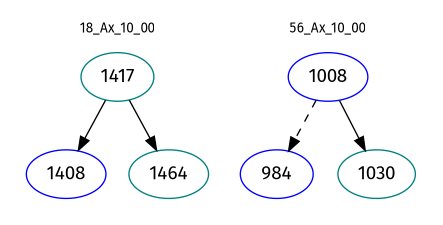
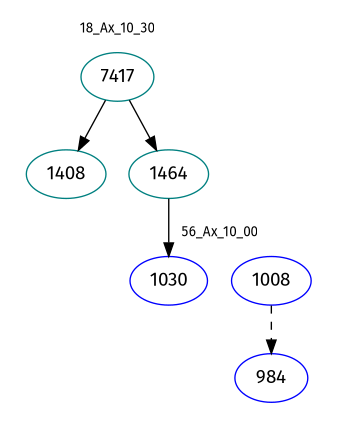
(117, 29) -> (117, 29)
(117, 77) -> (117, 77)
(349, 120) -> (169, 228)
(66, 174) -> (66, 174)
(377, 174) -> (169, 281)
